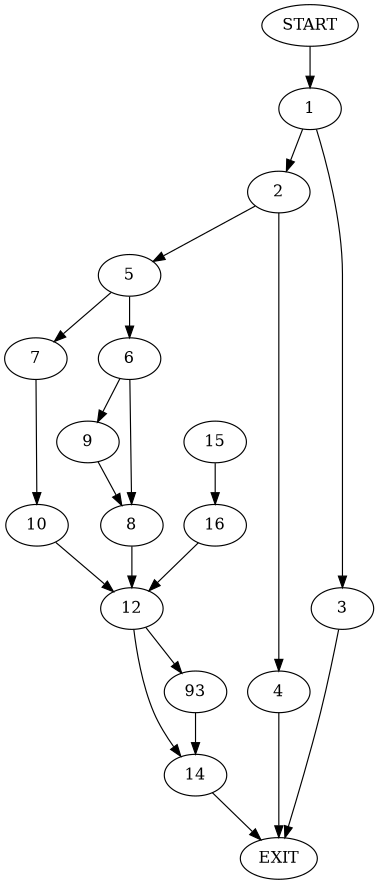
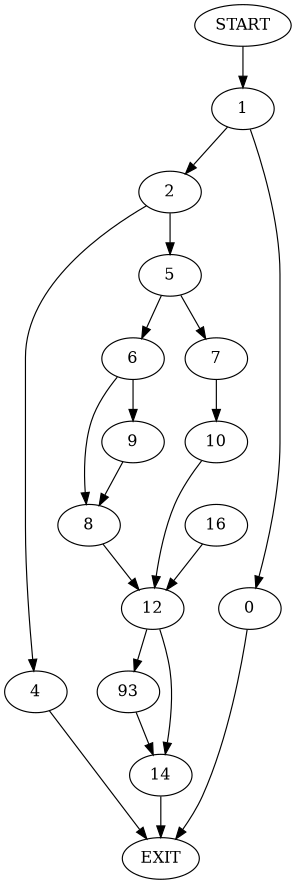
(215, 442) -> none
(342, 609) -> (250, 609)
